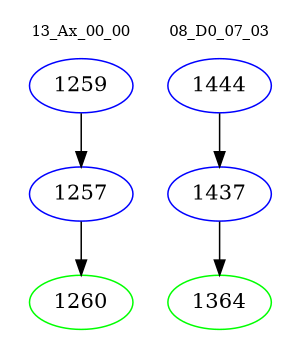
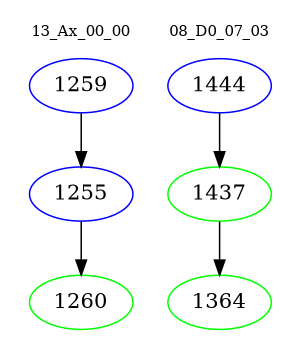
(81, 194) -> (81, 194)
(220, 194) -> (220, 194)
